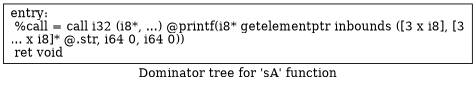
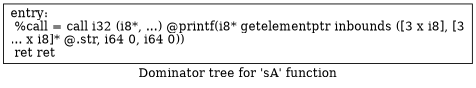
(37, 53) -> (33, 53)
